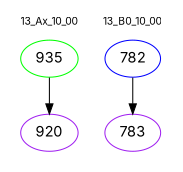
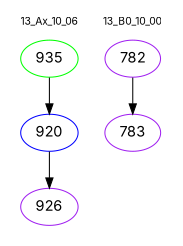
(49, 22) -> (49, 22)
(133, 59) -> (133, 59)
(49, 133) -> (49, 133)
none -> (49, 207)
